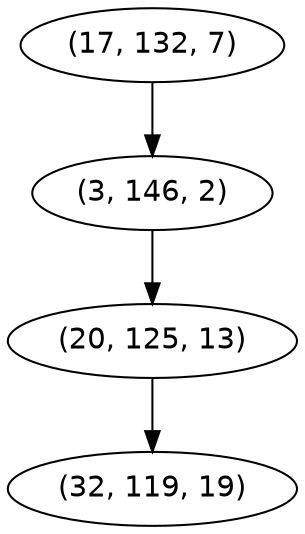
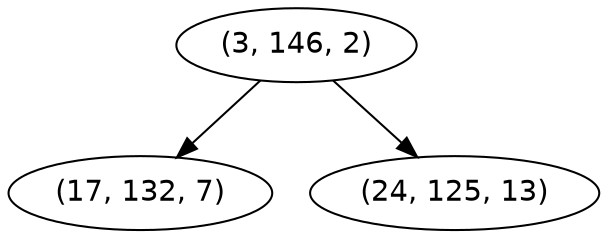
(152, 109) -> (226, 112)
(152, 341) -> (455, 193)
(152, 489) -> none
